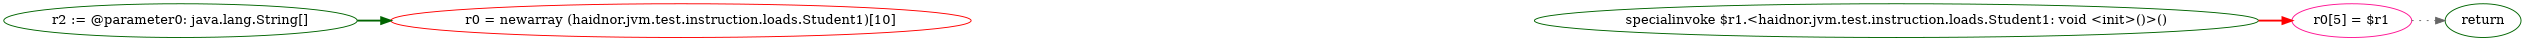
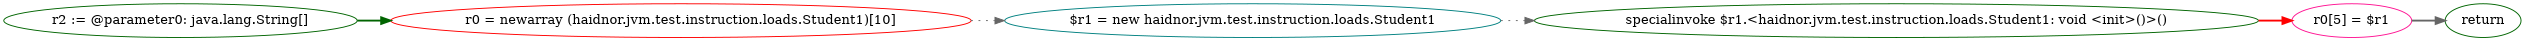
none -> (1253, 21)
(2424, 21) -> (2424, 21)
